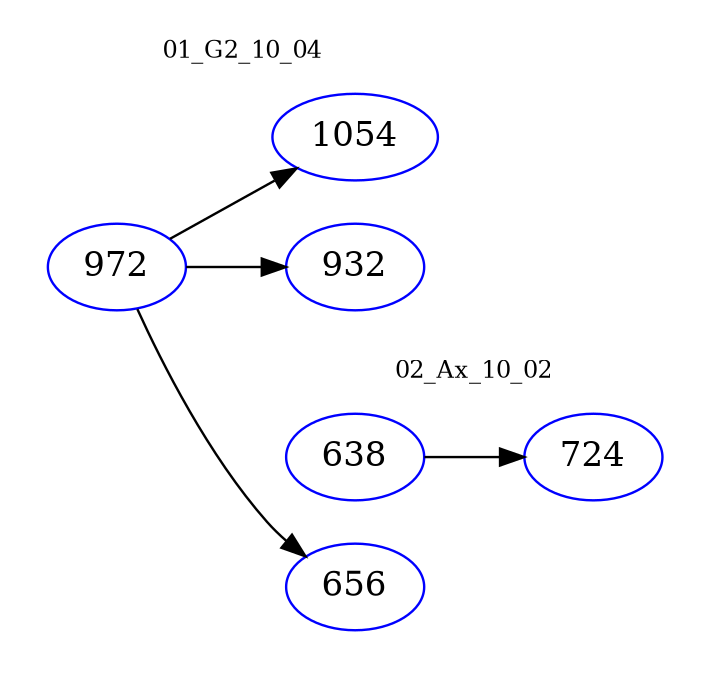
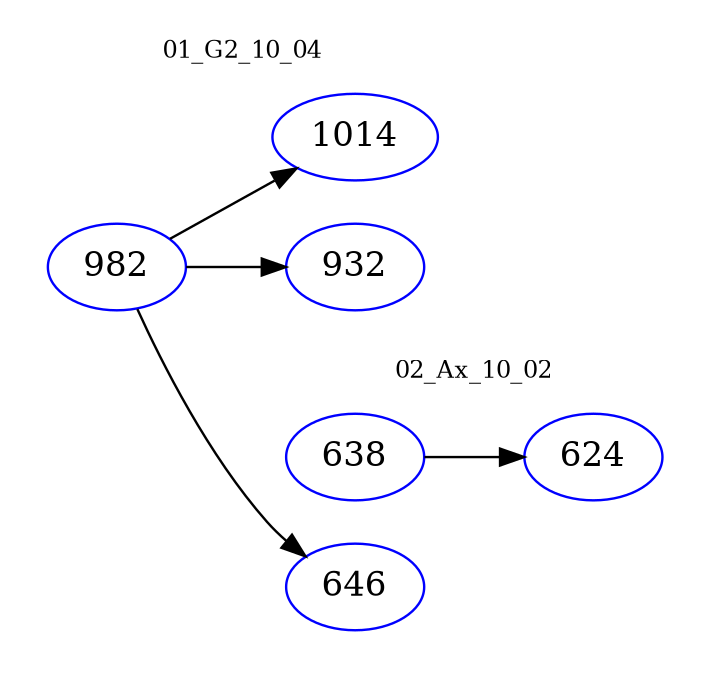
(355, 137) -> (355, 137)
(117, 267) -> (117, 267)
(593, 457) -> (593, 457)
(355, 587) -> (355, 587)
